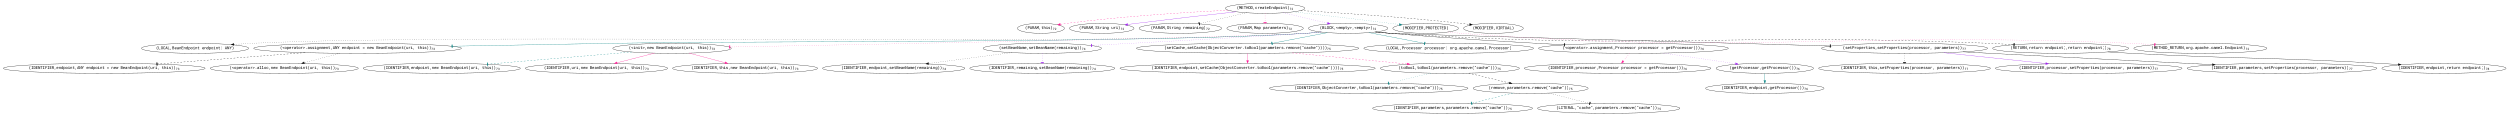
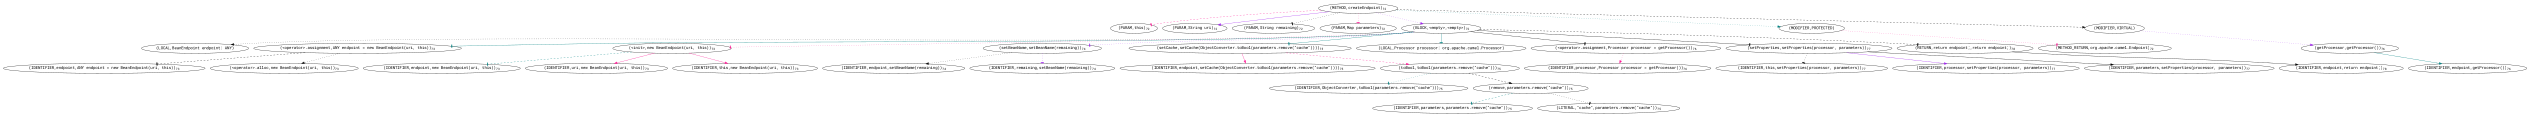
(1144, 16) -> (1236, 16)
(1700, 58) -> (2225, 38)
